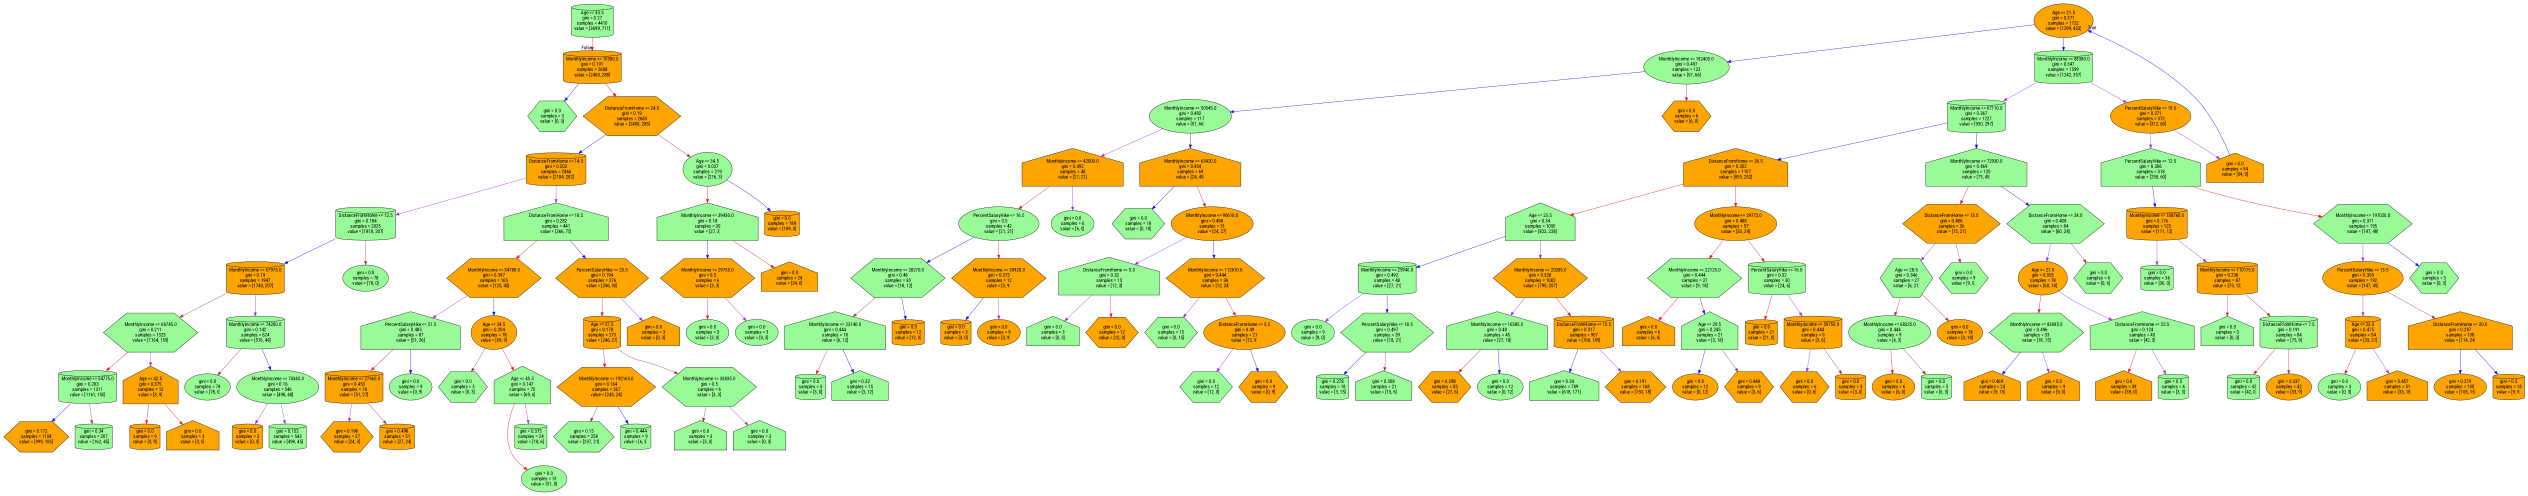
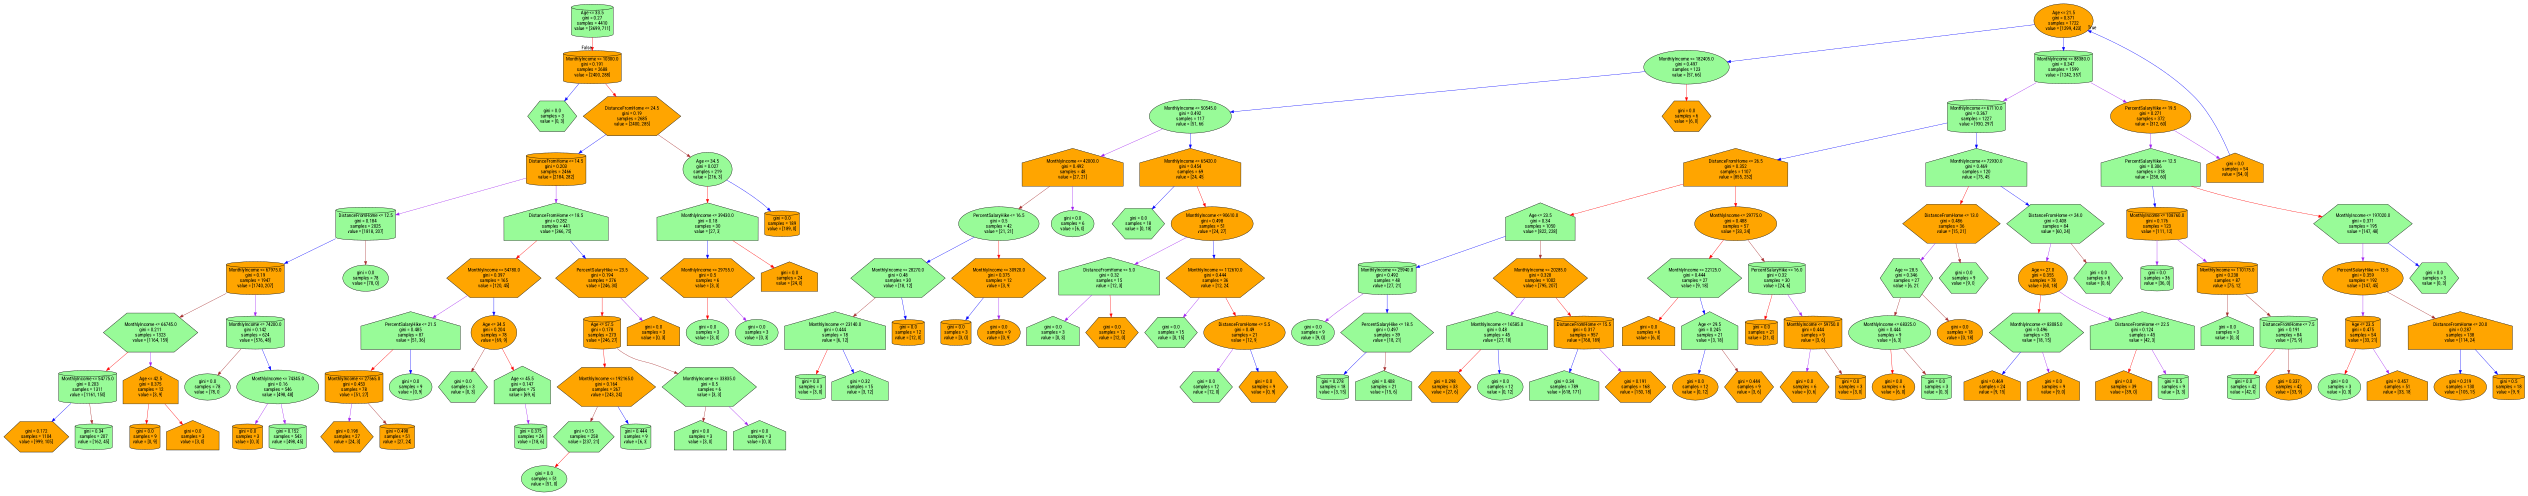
(1384, 387) -> (1384, 387)
(2173, 387) -> (2173, 387)
(508, 438) -> (564, 458)
